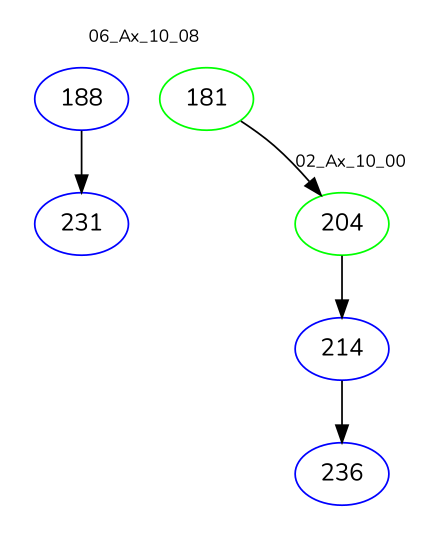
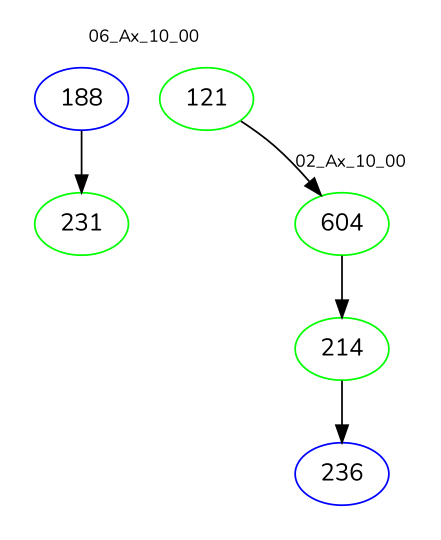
(144, 37) -> (144, 37)
(207, 99) -> (207, 99)
(82, 224) -> (82, 224)
(342, 224) -> (342, 224)
(342, 349) -> (342, 349)
